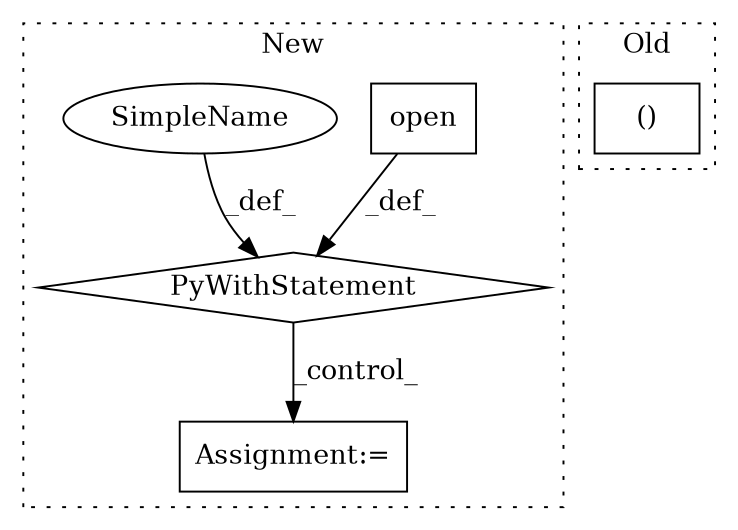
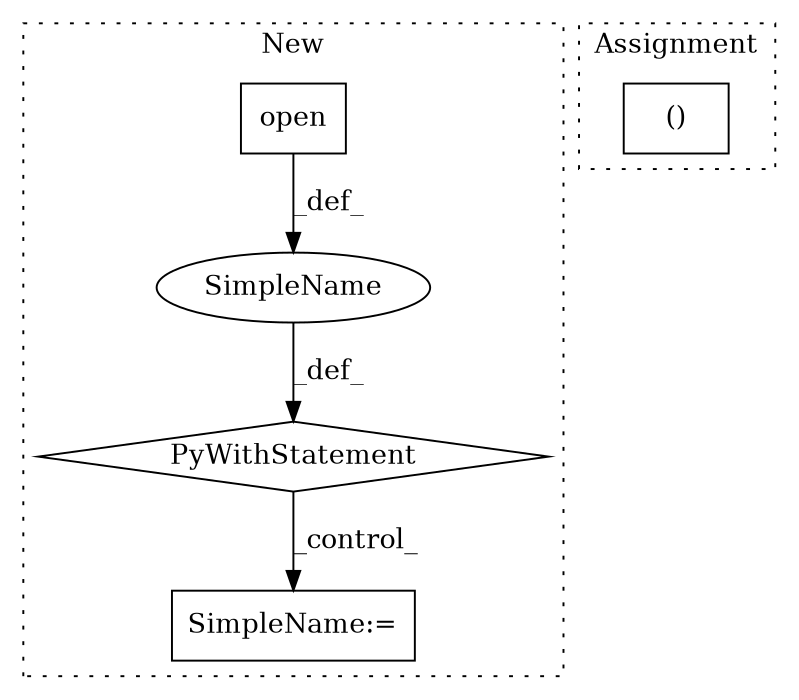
(647, 46) -> (677, 46)
(363, 197) -> (293, 193)
(293, 457) -> (293, 626)
